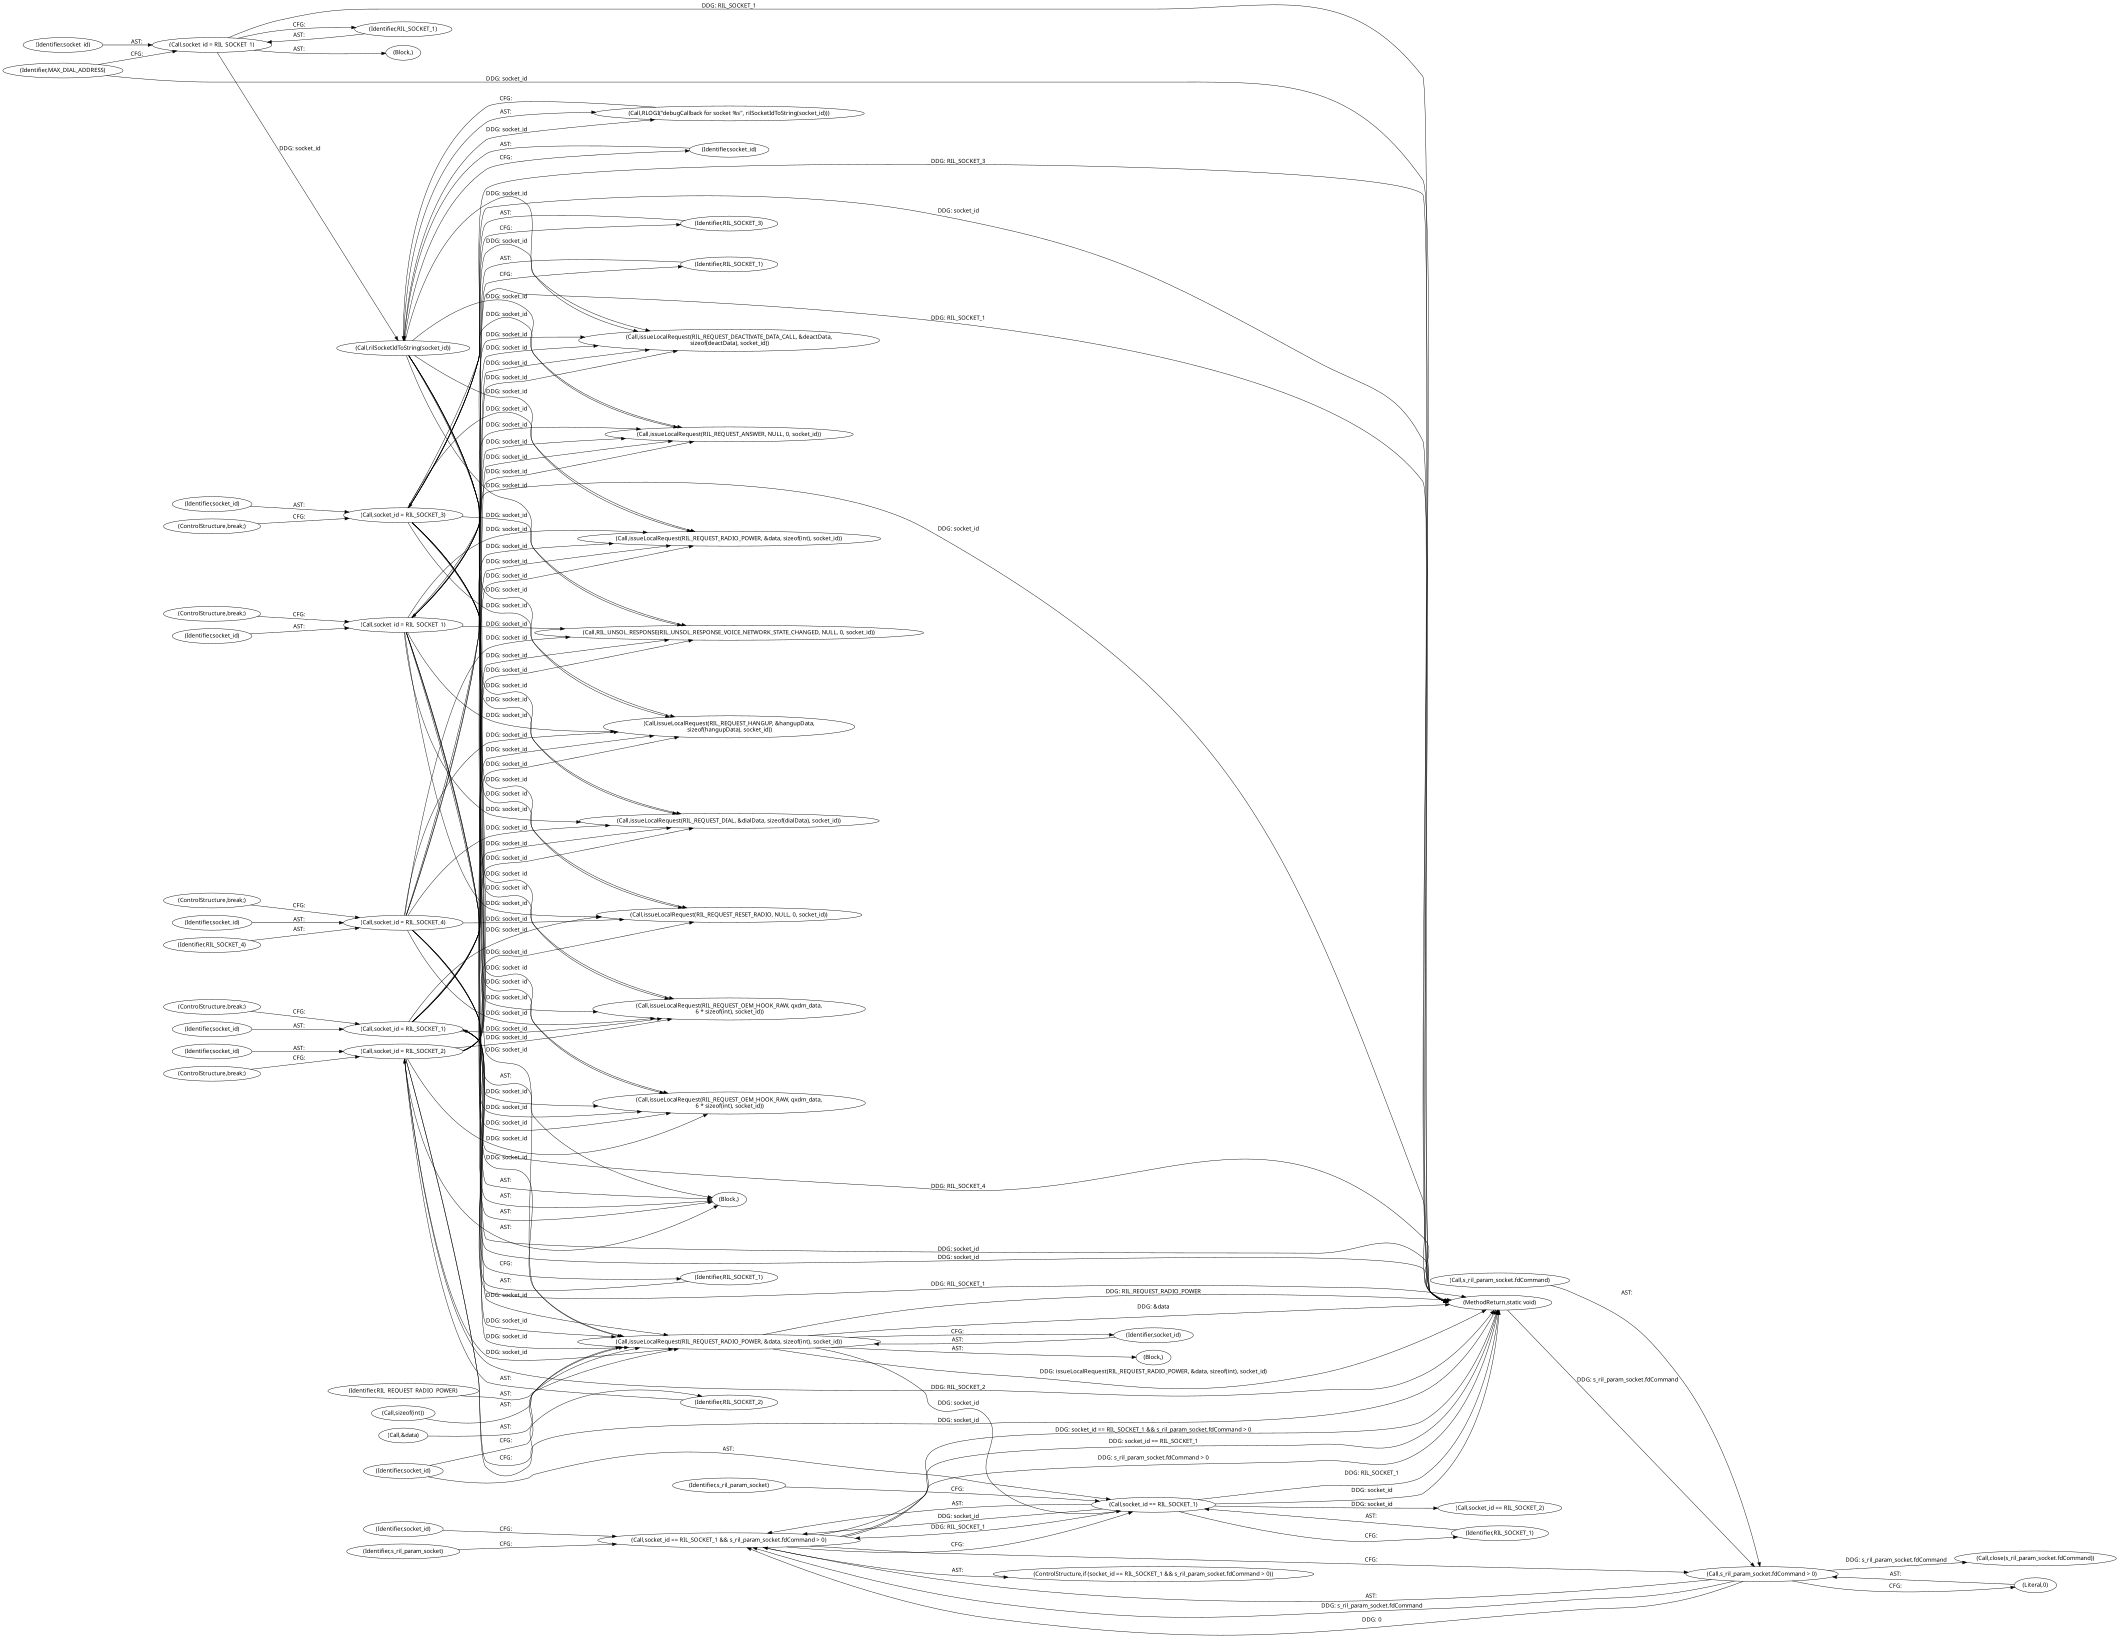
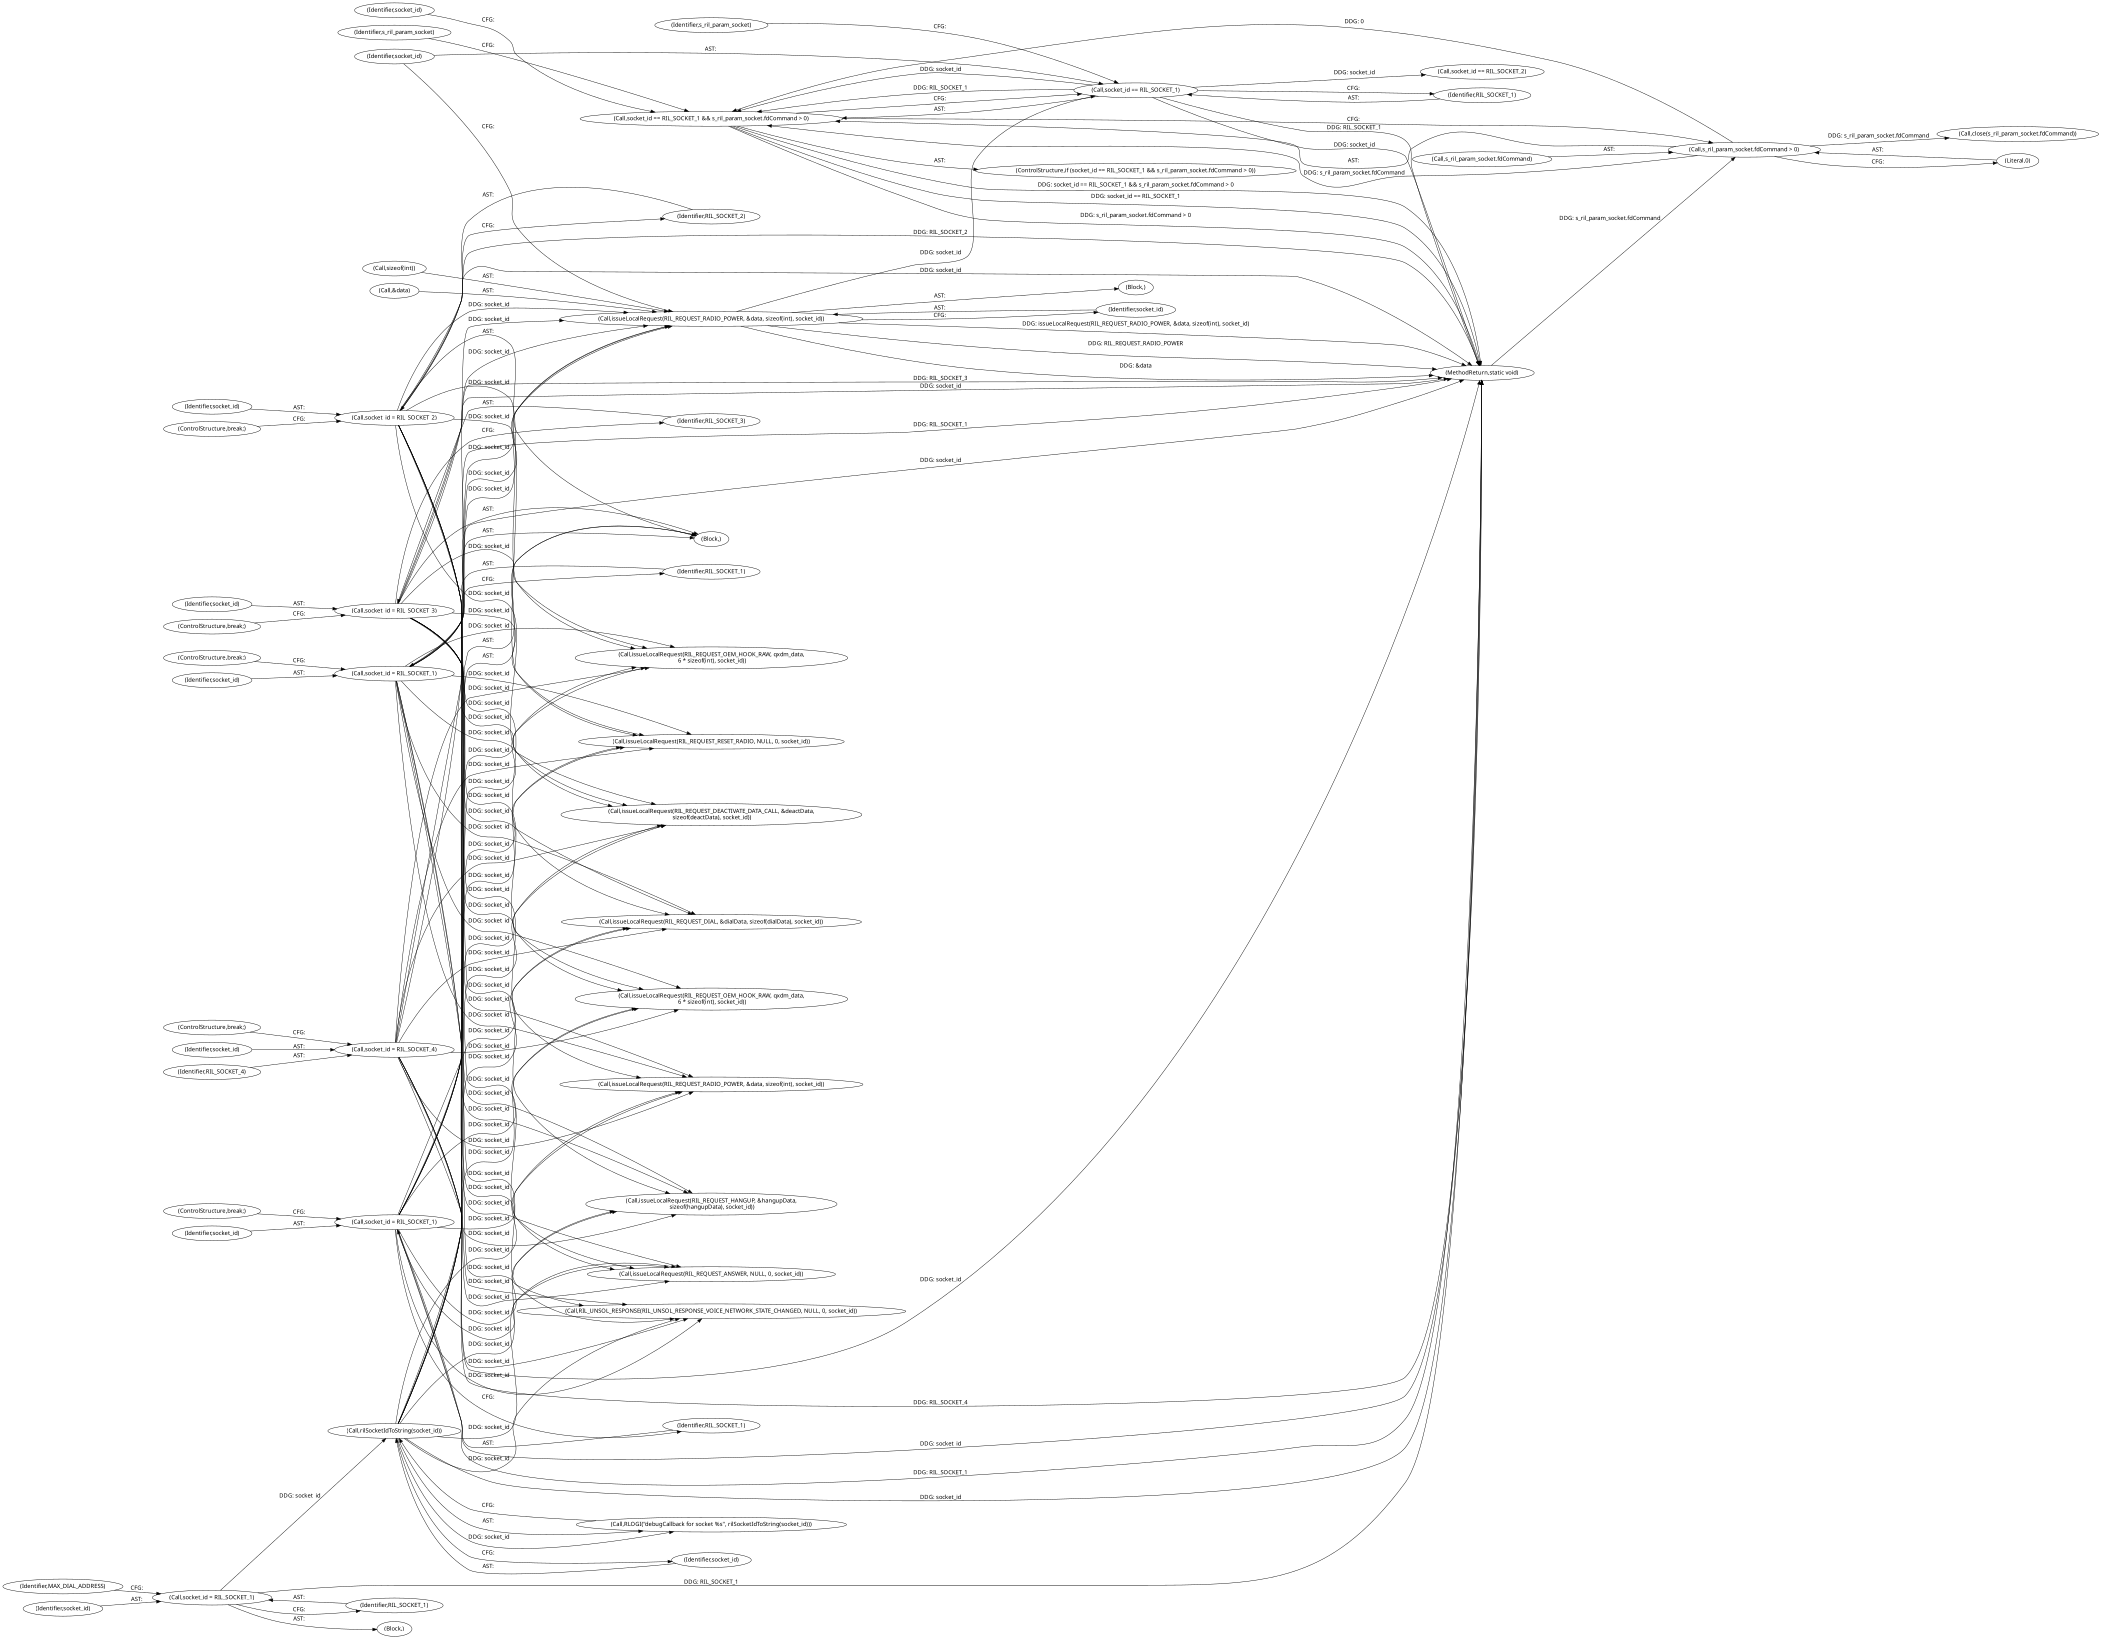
(1343, 105) -> (1414, 1424)
(403, 1391) -> none
